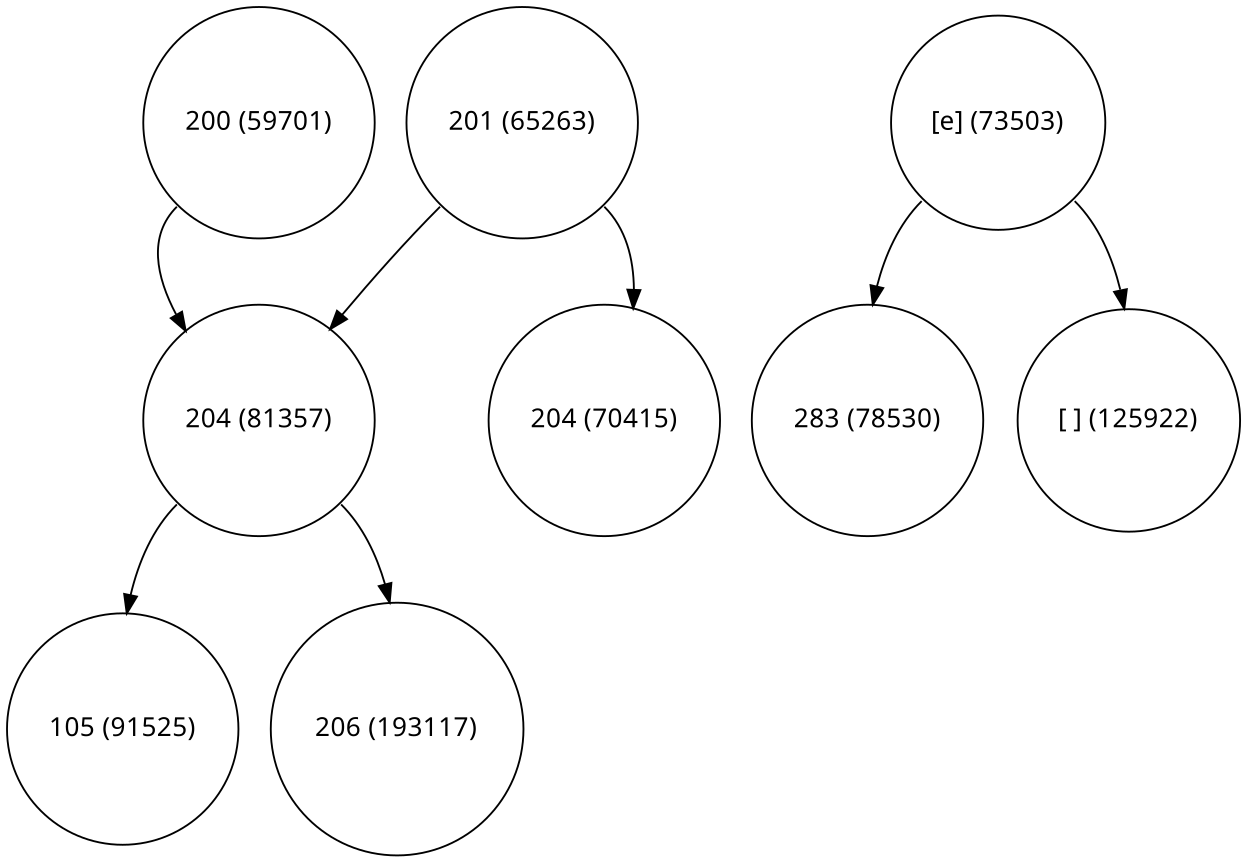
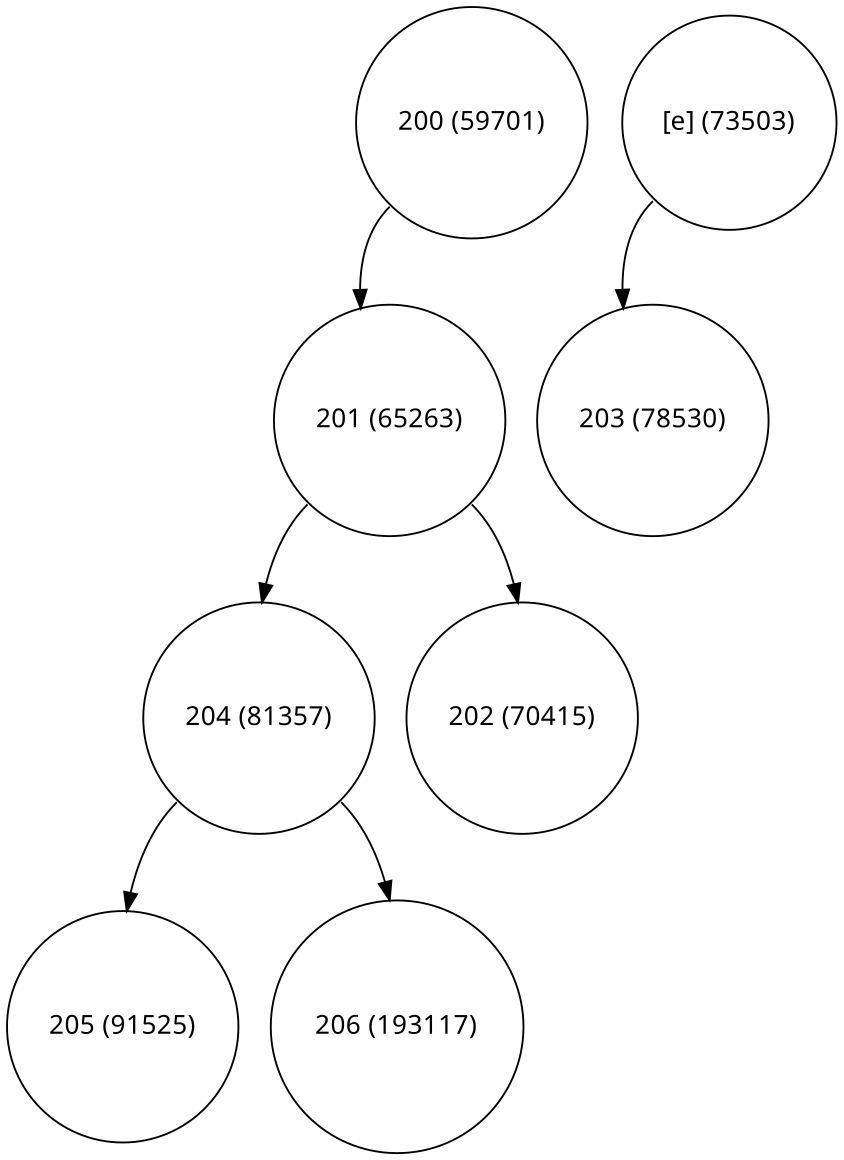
(158, 260) -> (367, 245)
(604, 420) -> (522, 718)
(868, 420) -> (653, 420)
(1129, 420) -> none
(123, 729) -> (123, 1027)
